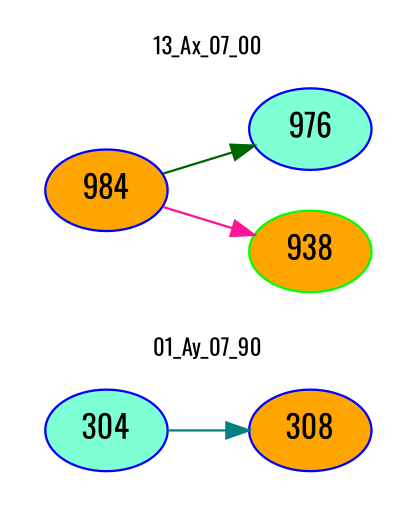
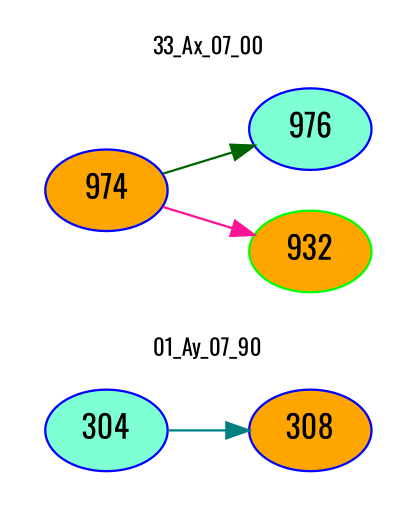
(208, 49) -> (208, 49)
(106, 190) -> (106, 190)
(310, 251) -> (310, 251)
